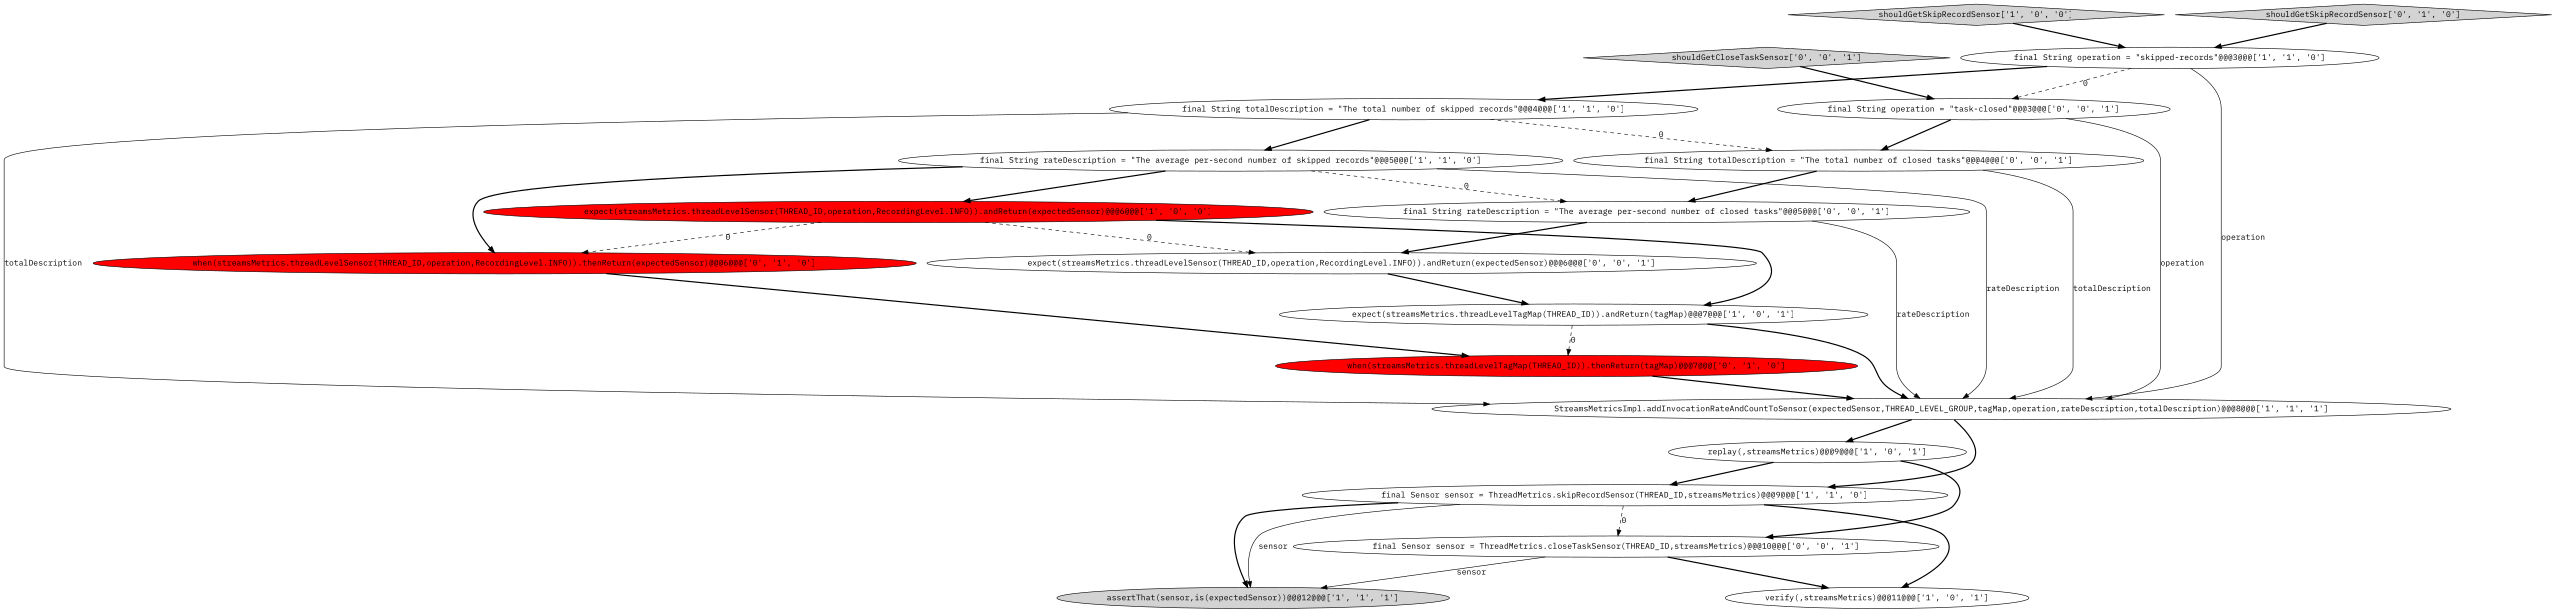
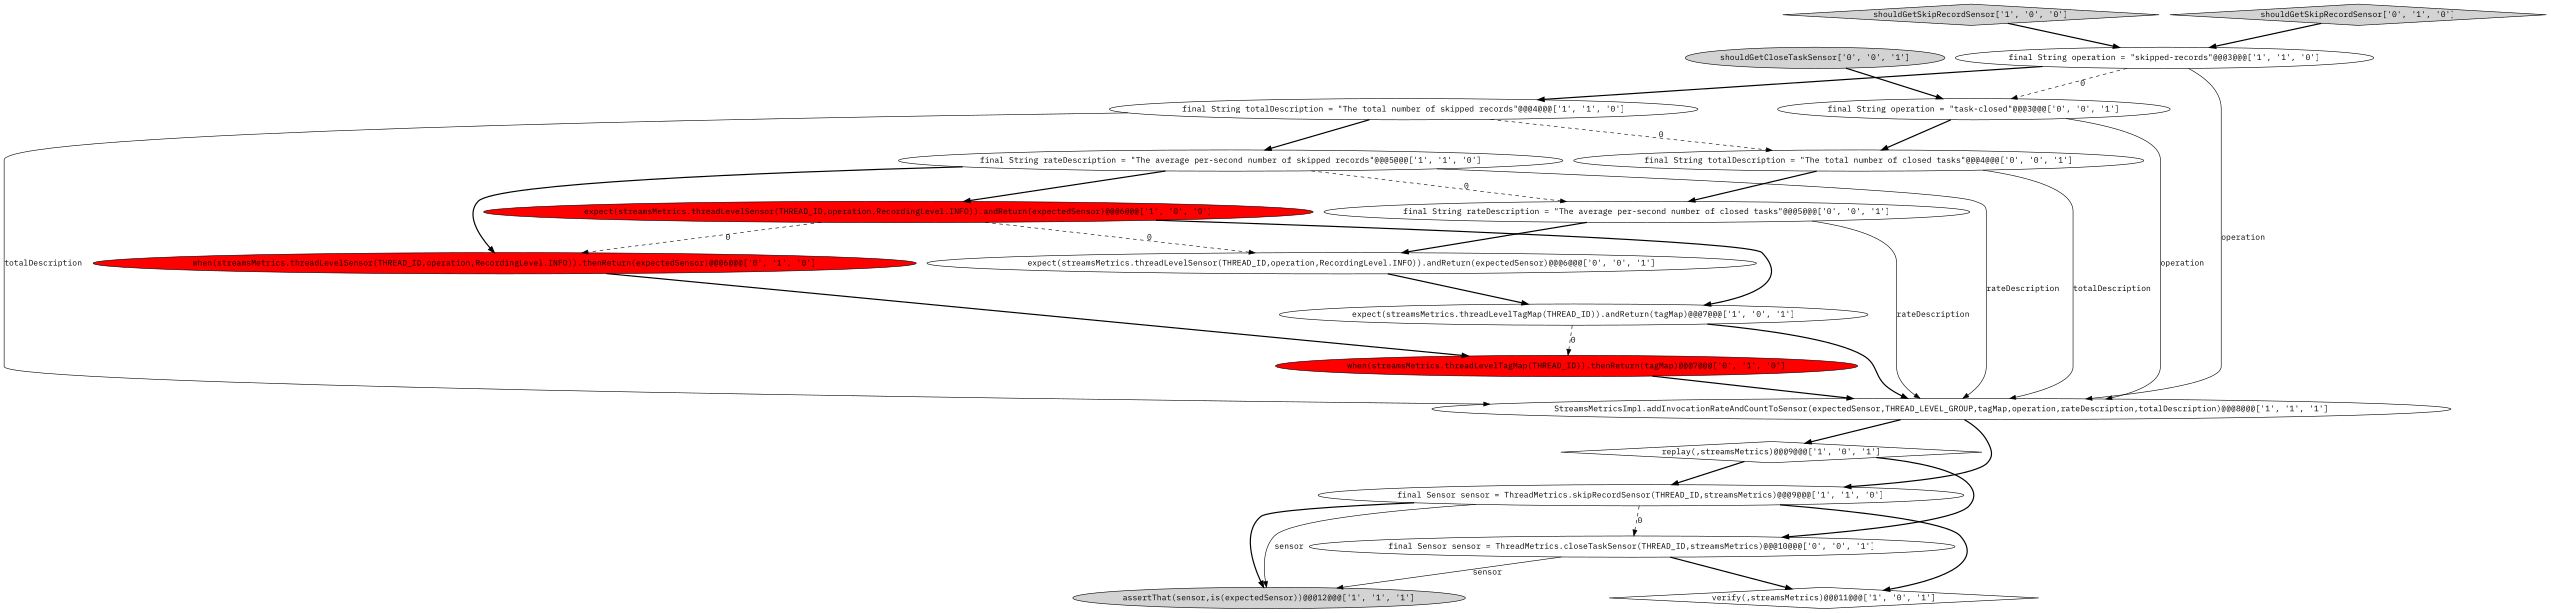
(1767, 58) -> (1815, 58)
(1817, 452) -> (1771, 452)
(1877, 598) -> (1824, 598)
